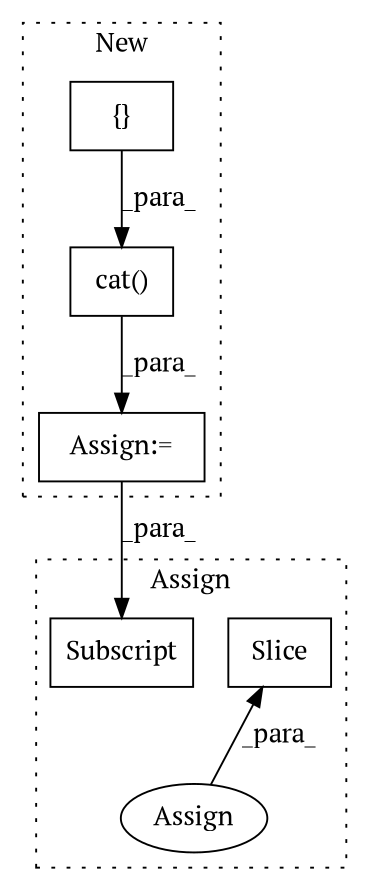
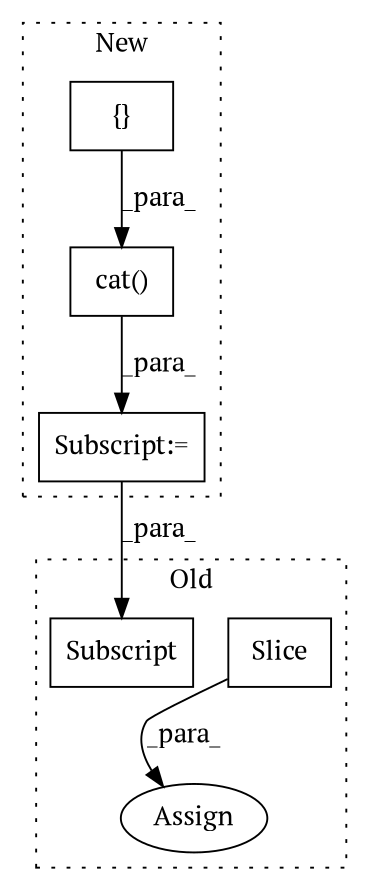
(122, 447) -> (122, 447)
(191, 581) -> (191, 581)
(232, 745) -> (163, 711)
